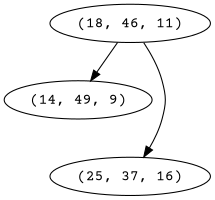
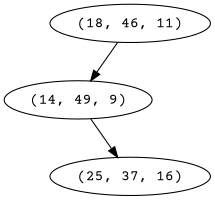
(165, 95) -> (101, 134)
